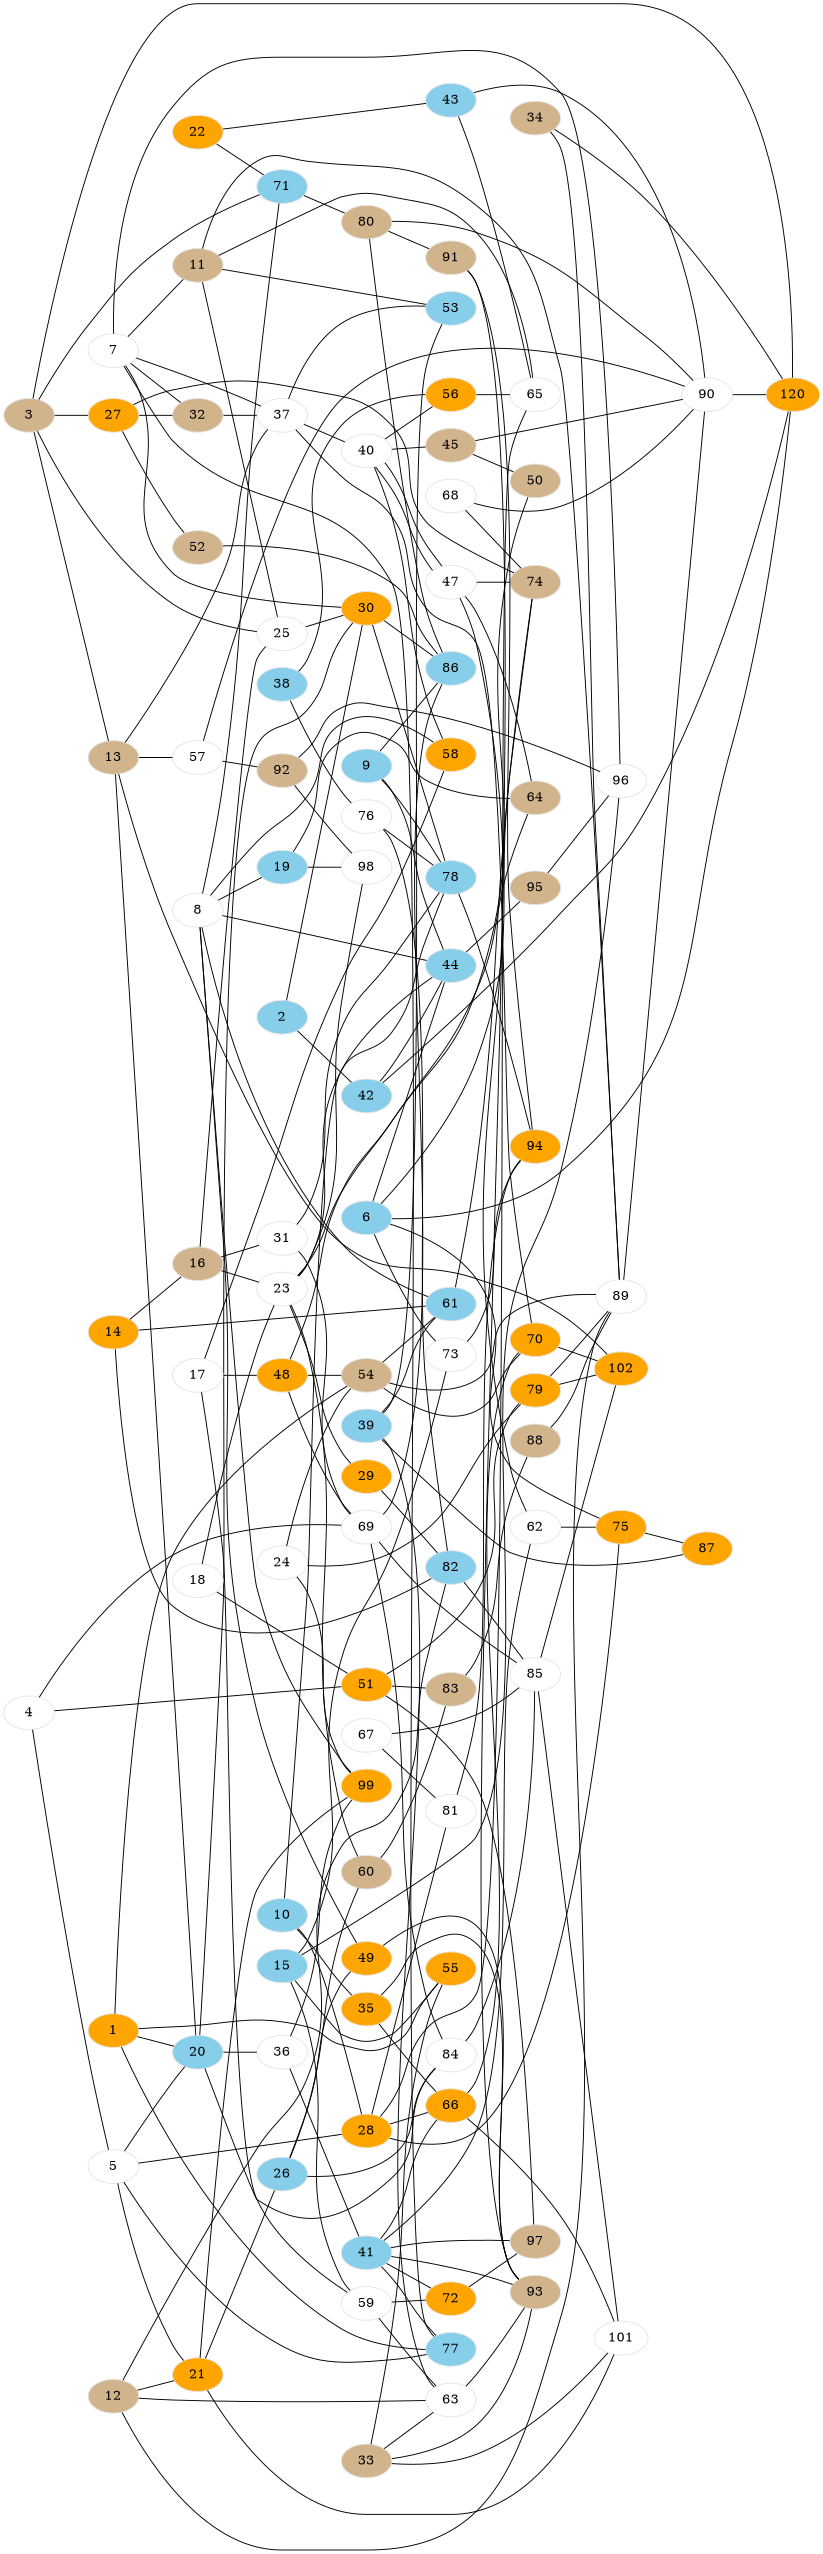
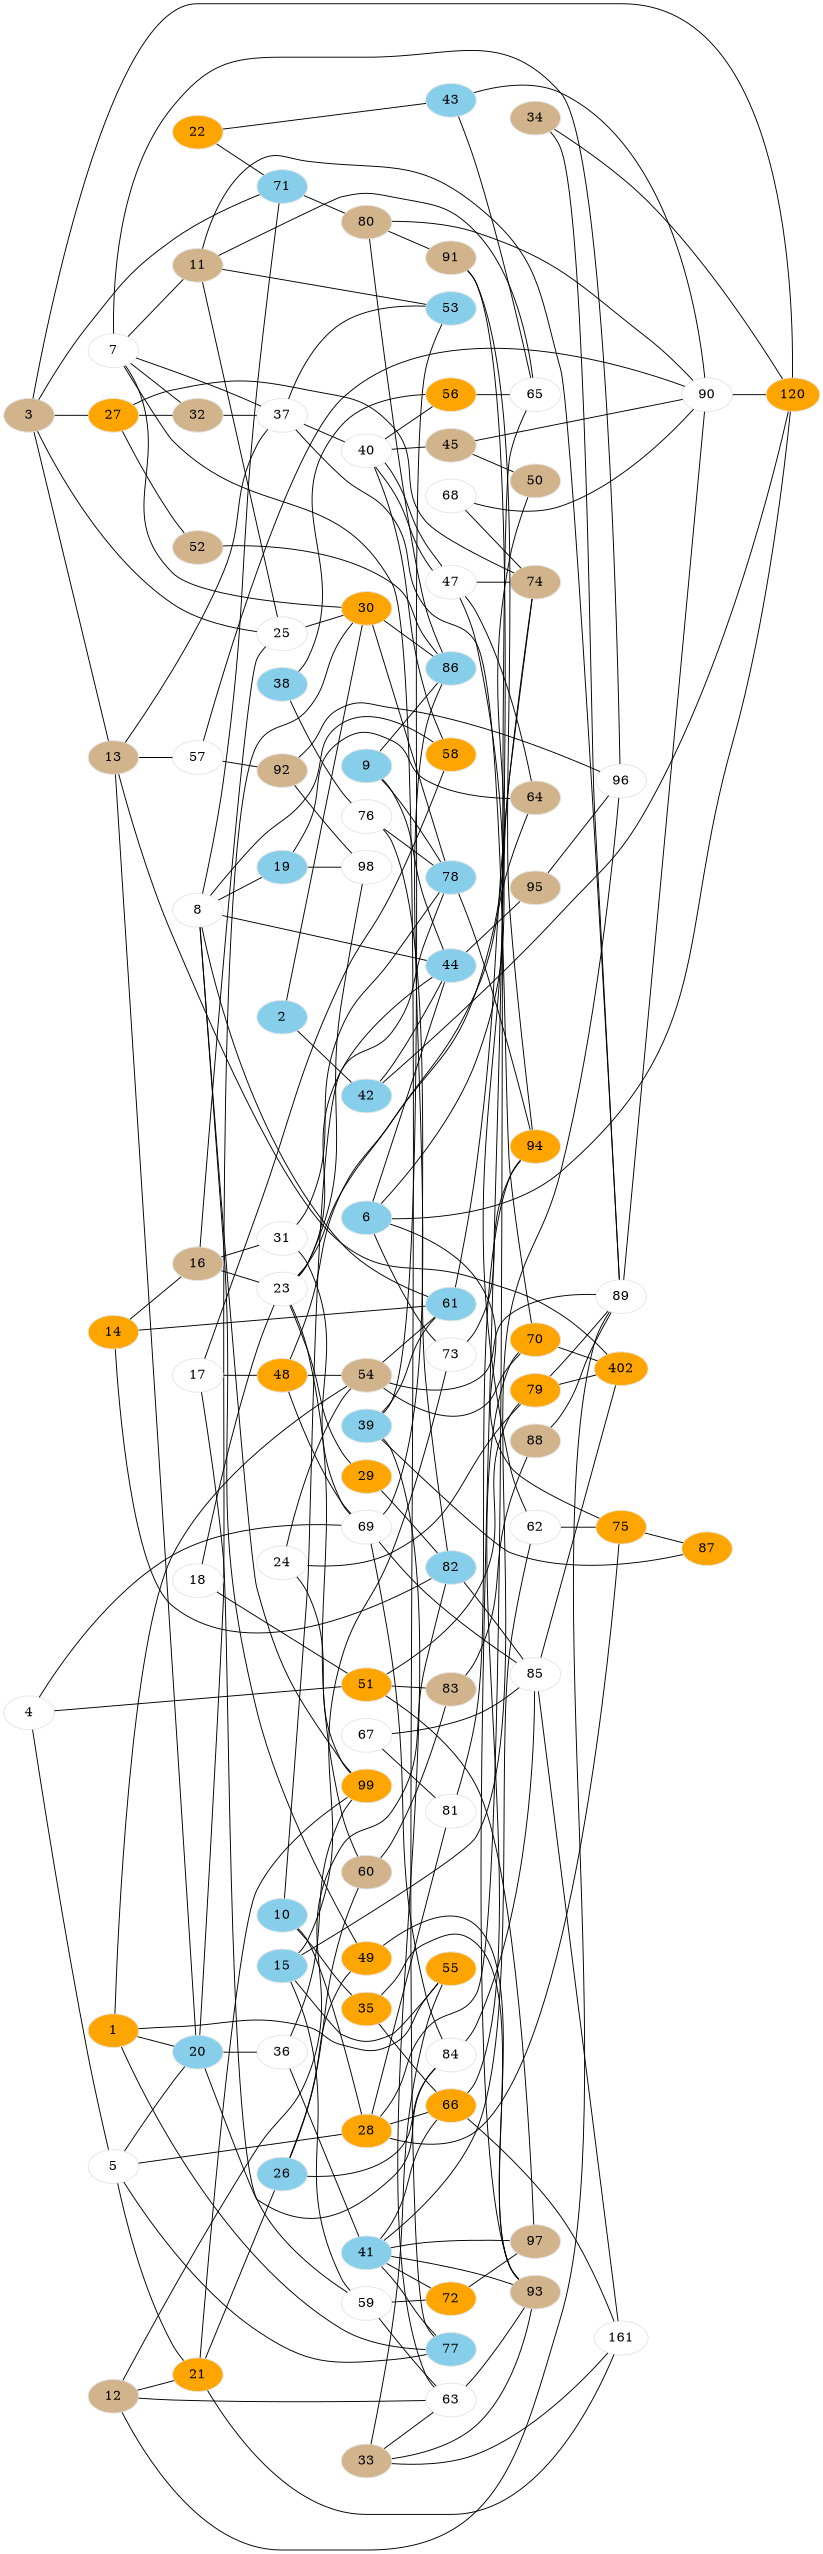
(621, 1369) -> (621, 1369)
(621, 2338) -> (621, 2338)
